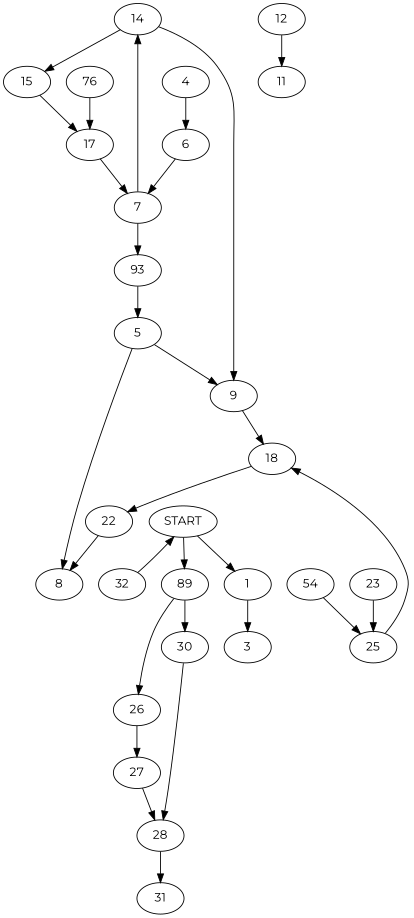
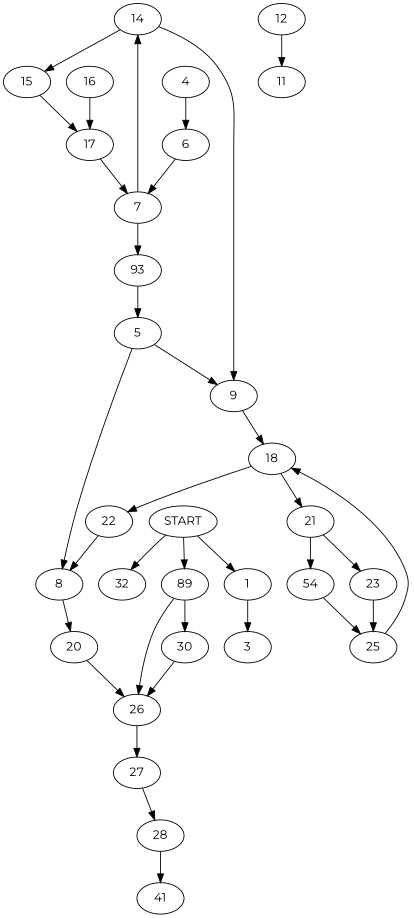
(90, 82) -> (90, 82)
none -> (311, 522)
(153, 558) -> (151, 549)
none -> (74, 647)
(175, 737) -> (164, 675)
(160, 898) -> (160, 898)
